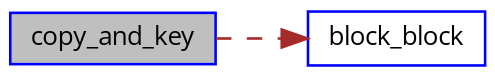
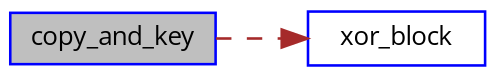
(397, 38) -> (397, 38)
